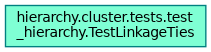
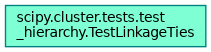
(106, 26) -> (106, 26)
